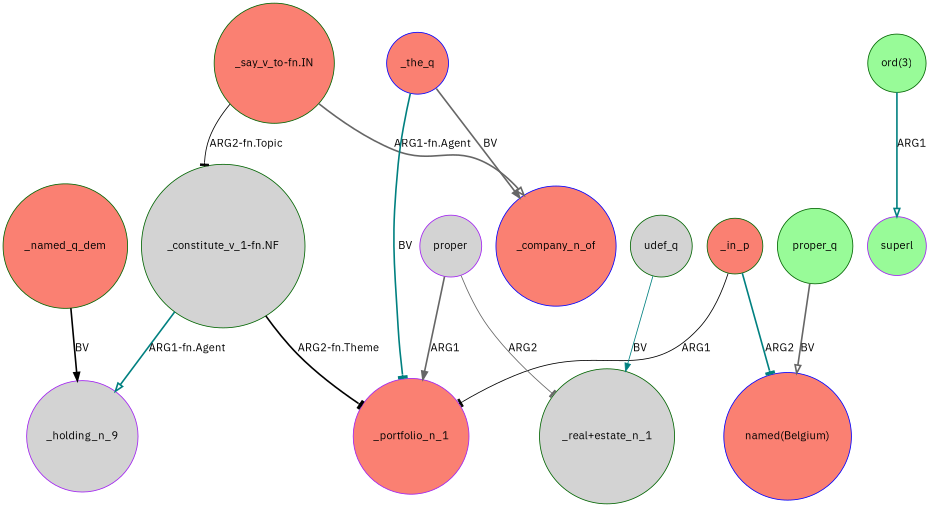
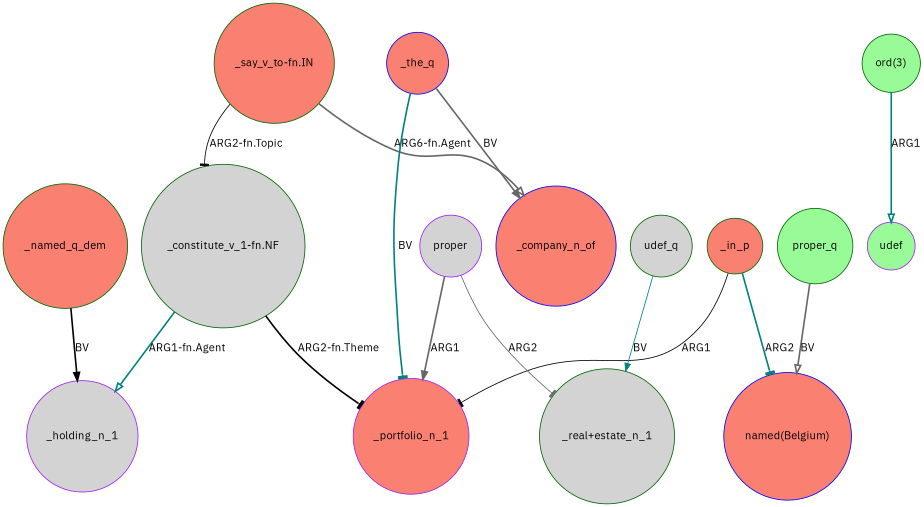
(433, 144) -> (433, 144)
(897, 246) -> (891, 246)
(82, 436) -> (82, 436)
